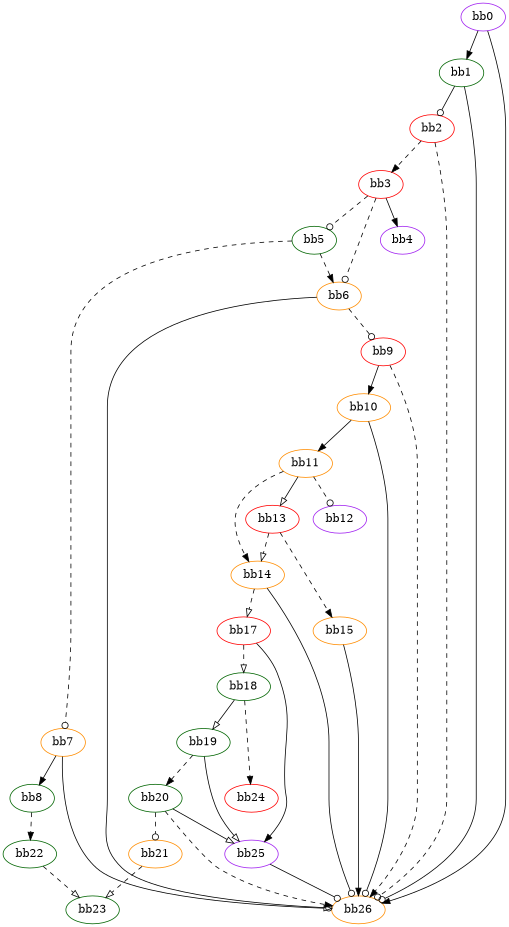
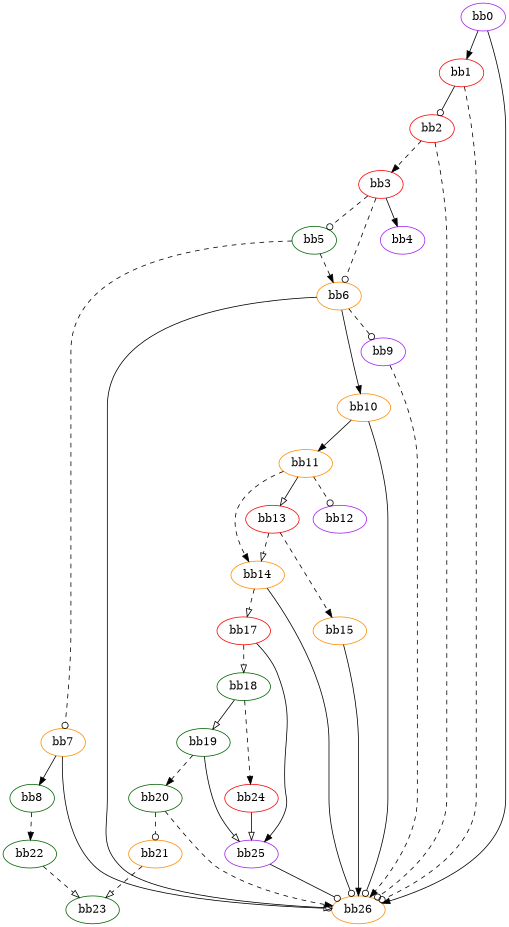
(462, 73) -> (462, 73)
(383, 352) -> (383, 352)
(375, 376) -> (350, 348)
(476, 513) -> (476, 513)
(200, 824) -> (251, 822)
